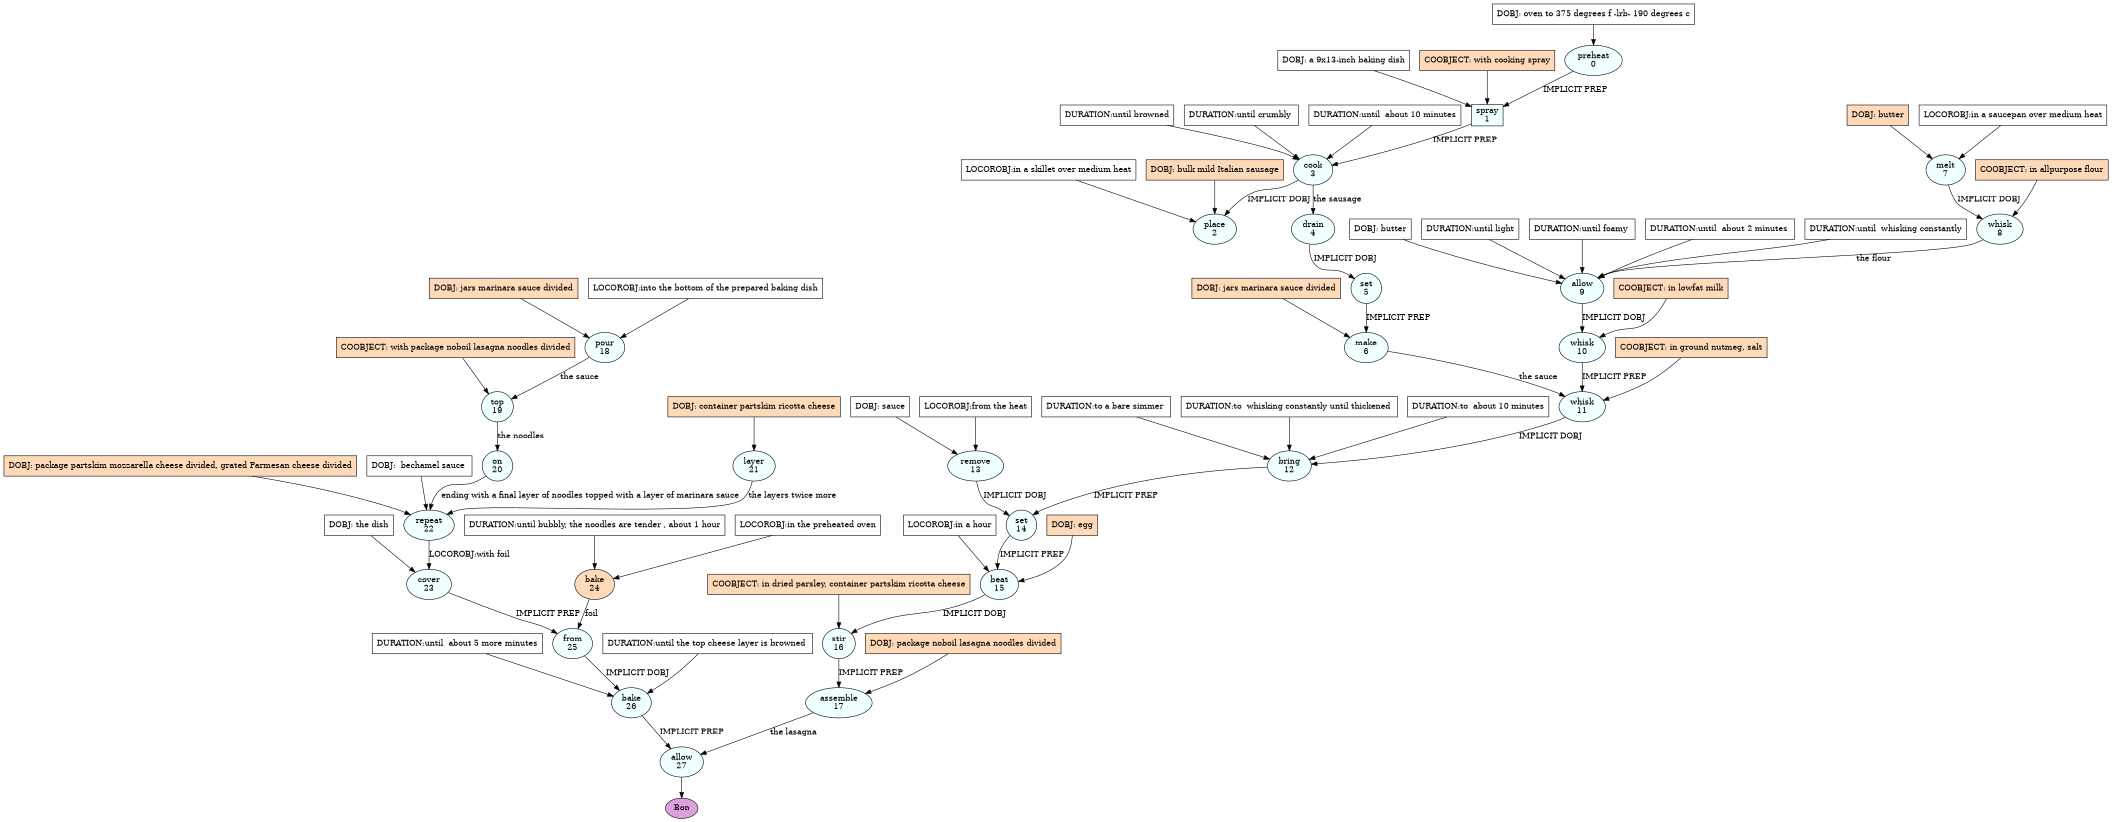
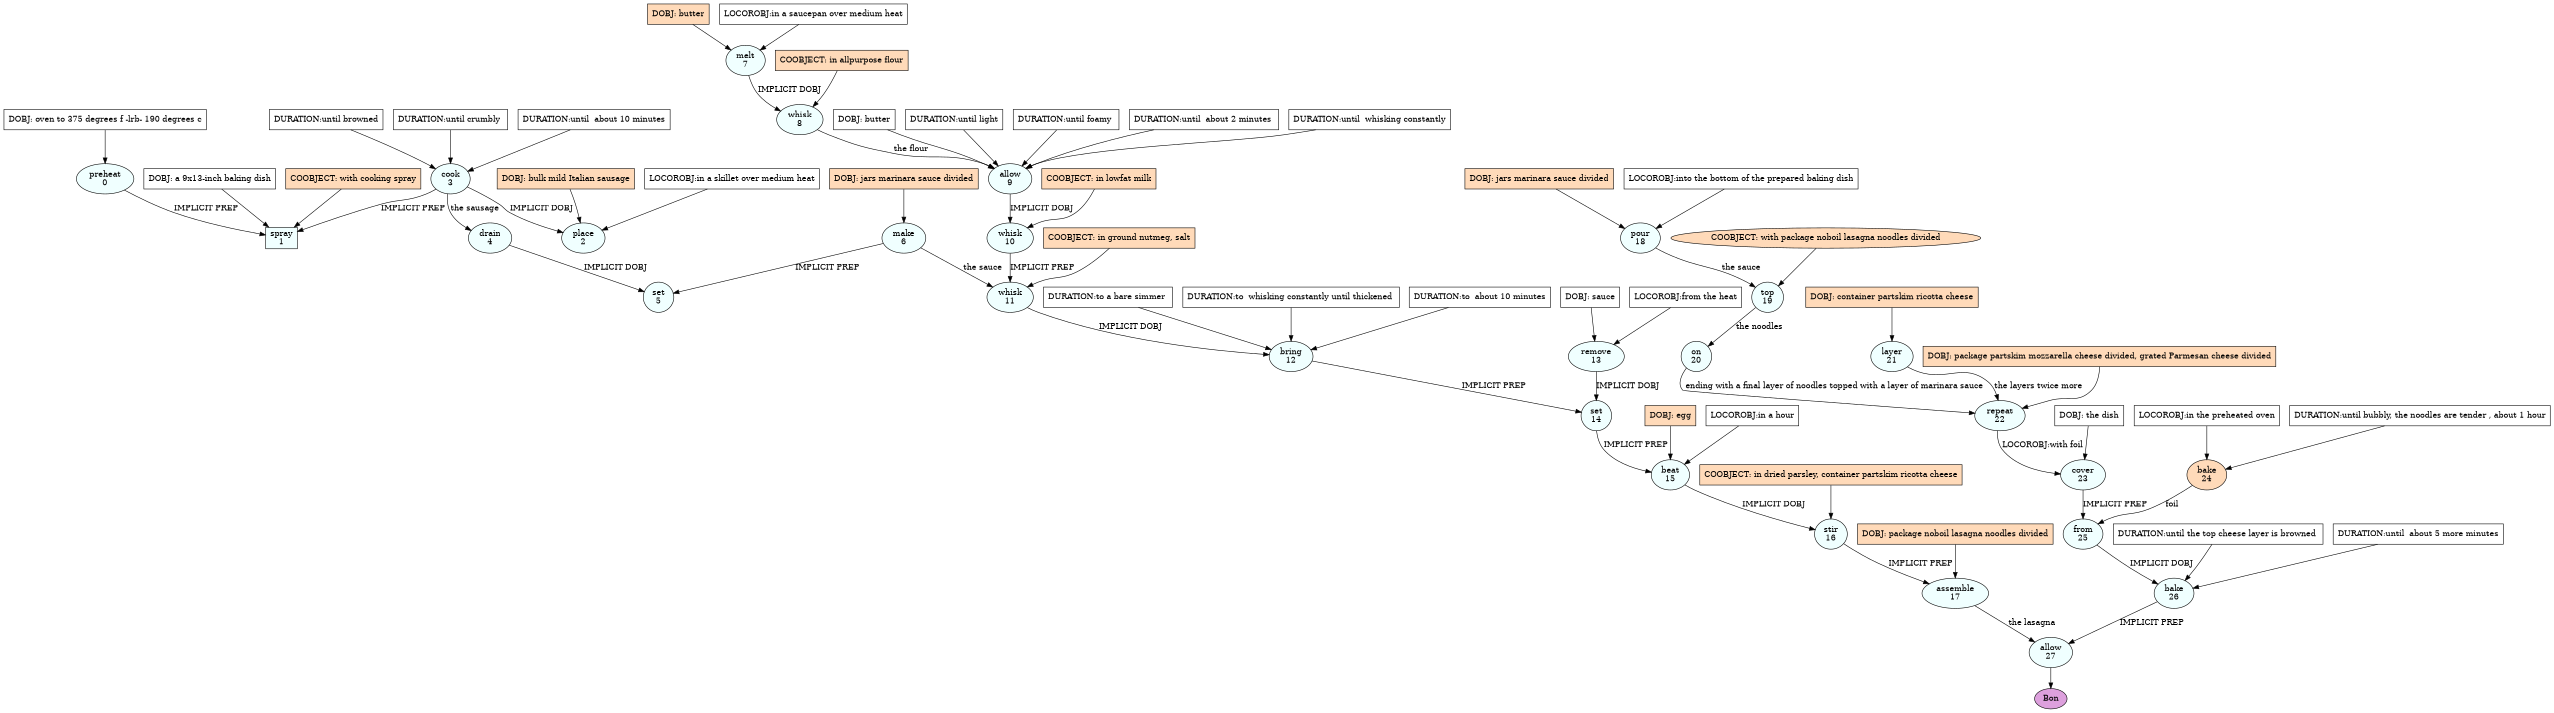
(1405, 146) -> (369, 208)
(1366, 315) -> (781, 268)
(456, 348) -> (1826, 238)
(419, 466) -> none
